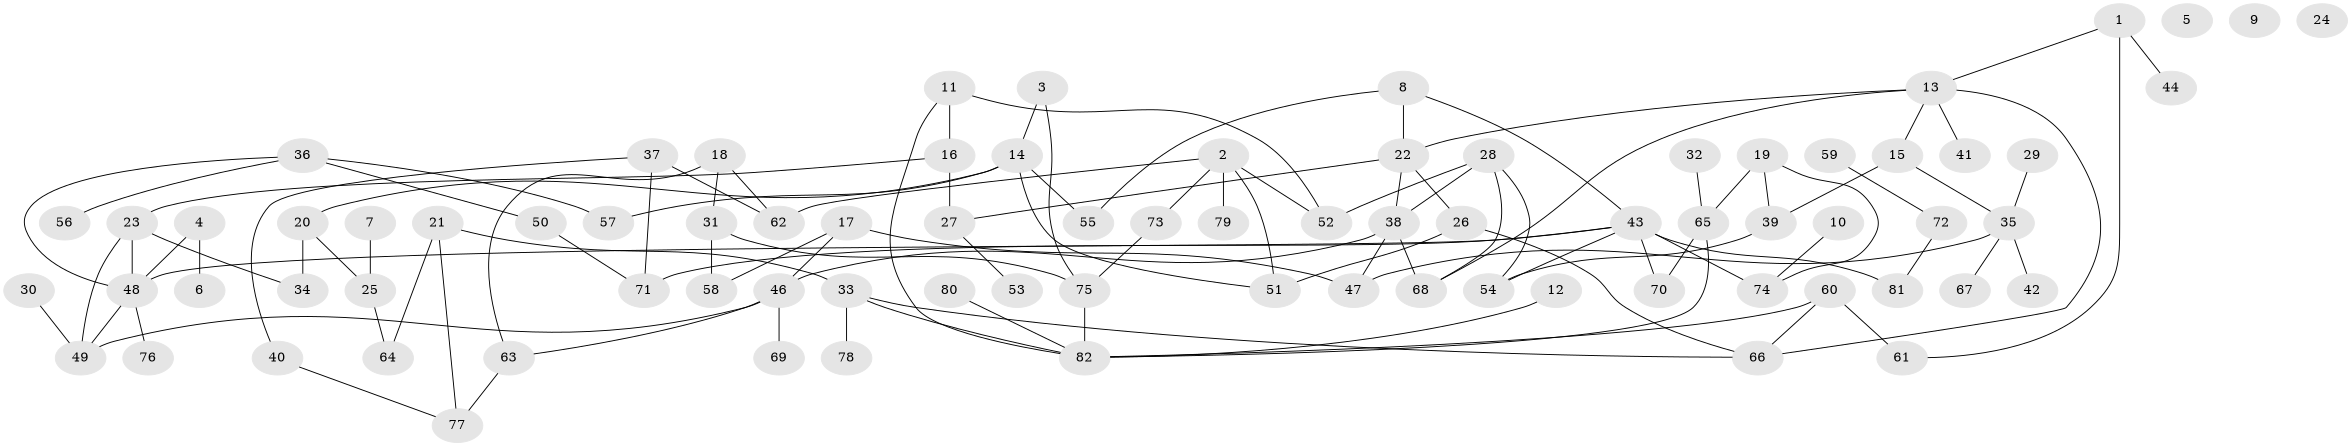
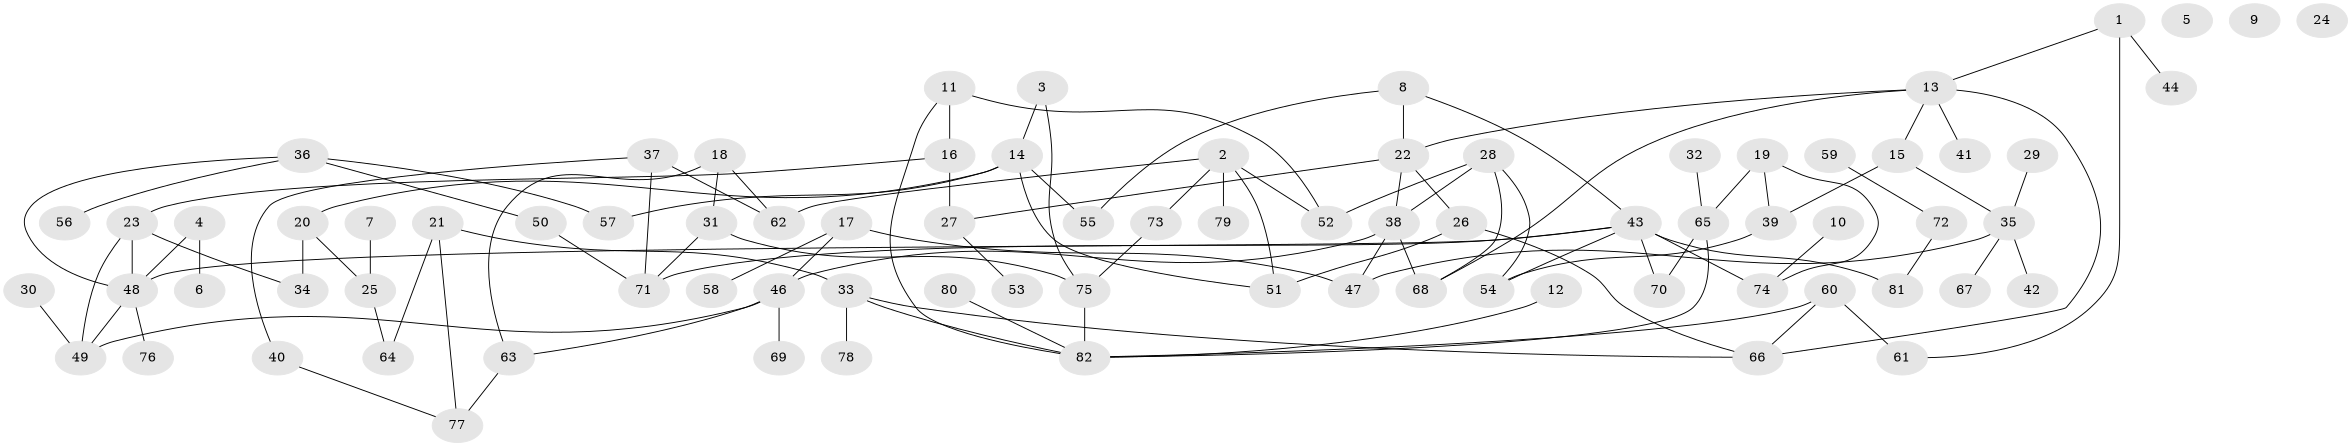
(712, 260) -> (677, 258)
